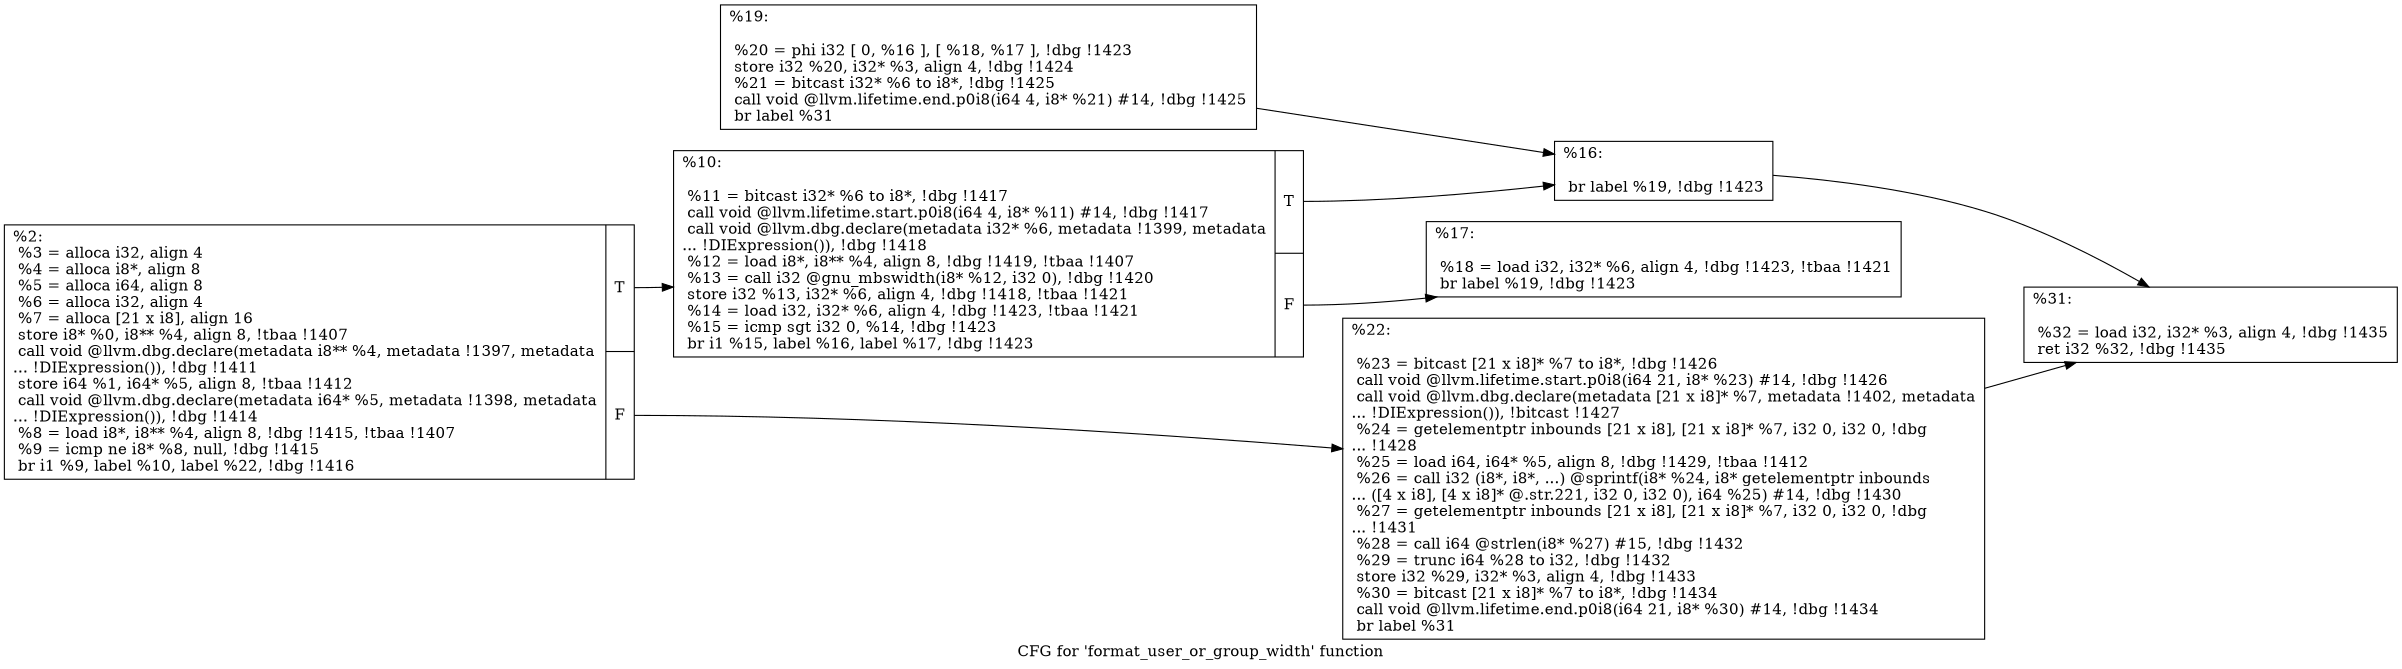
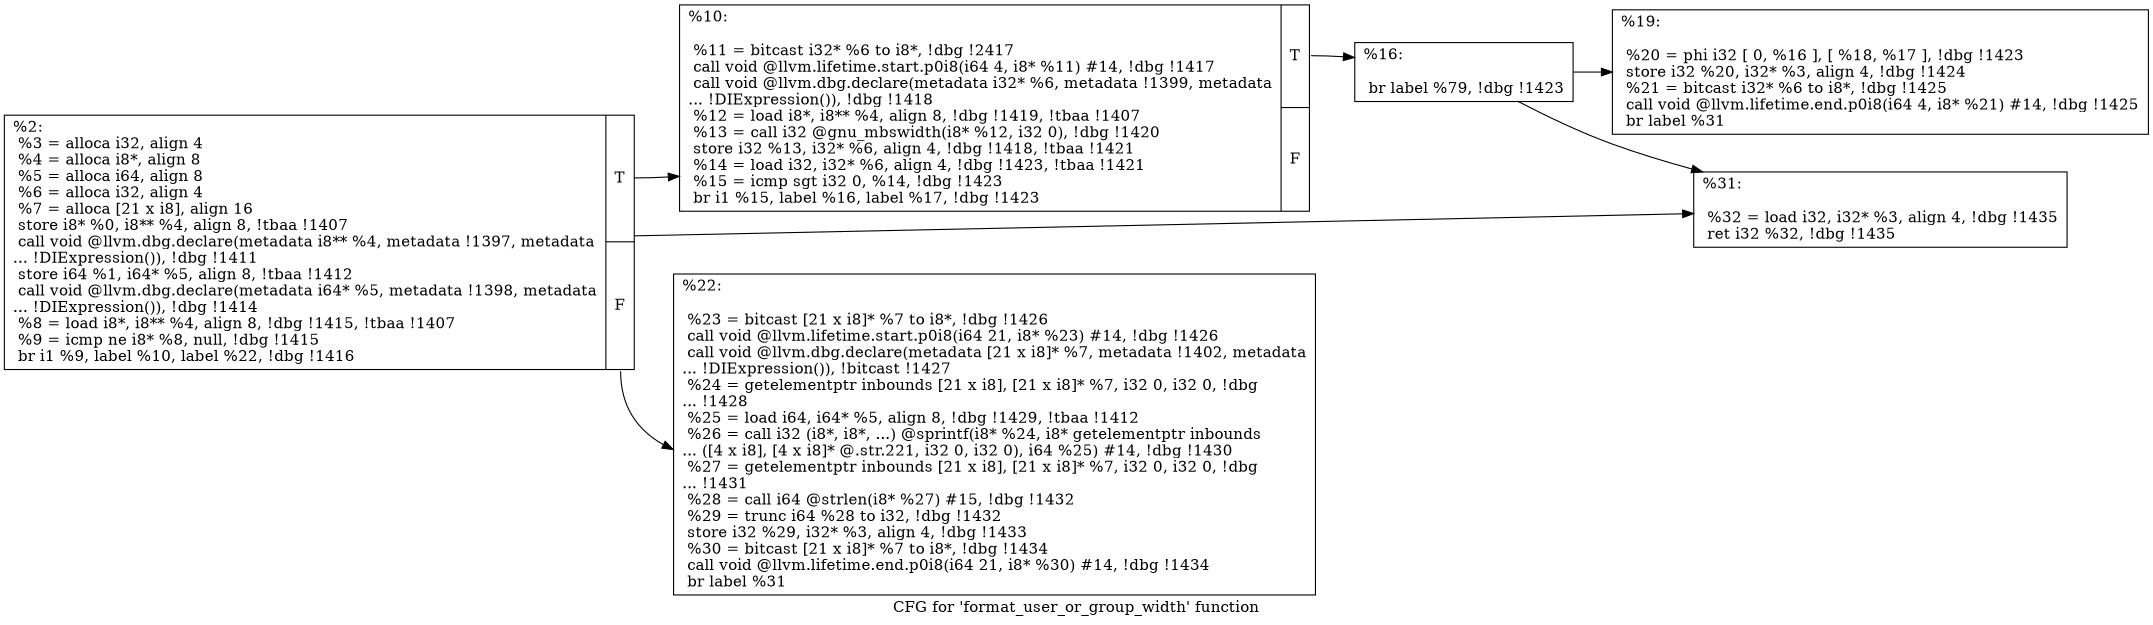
(1400, 130) -> (1587, 72)
(1664, 187) -> (1464, 88)
(845, 196) -> (851, 51)
(1664, 259) -> none
(2025, 377) -> (1158, 225)
